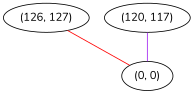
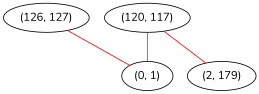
(147, 76) -> (147, 76)
none -> (222, 76)
